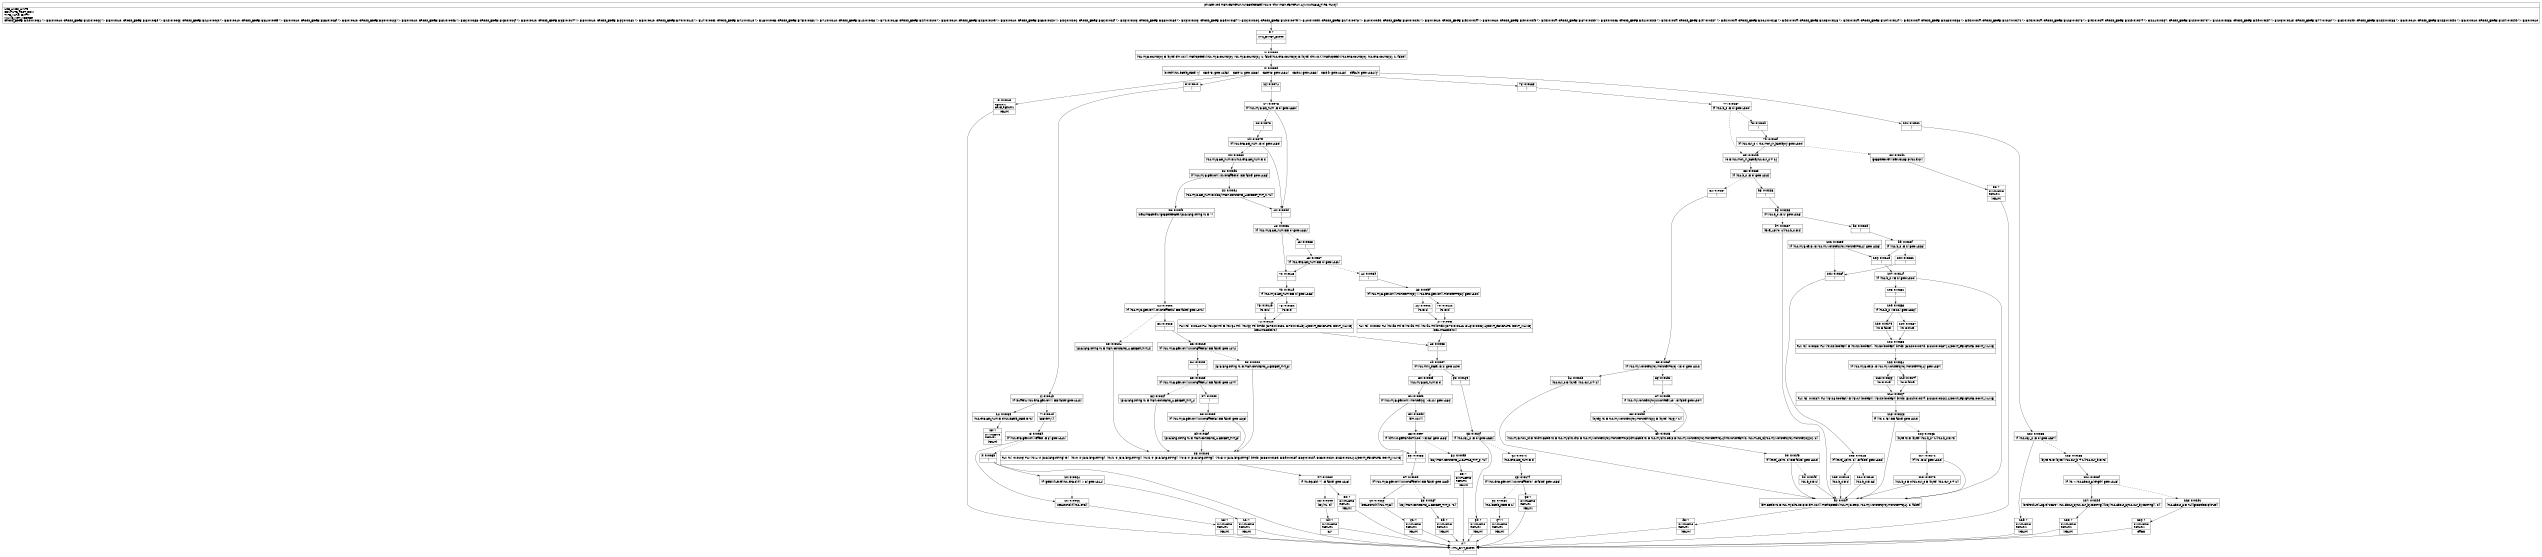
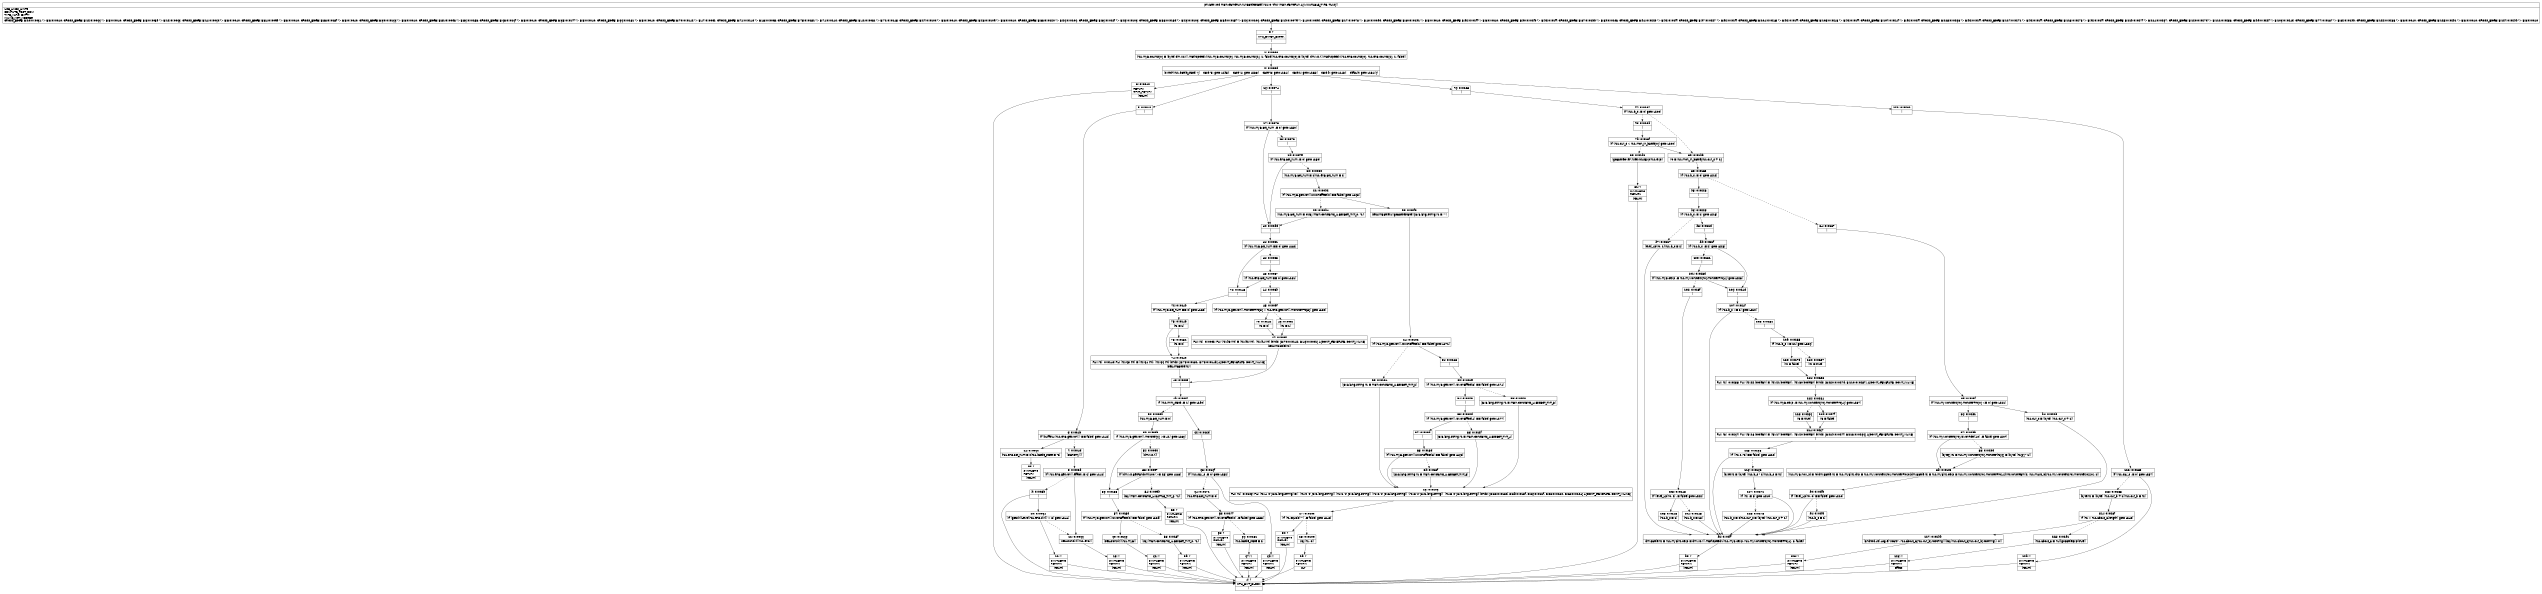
(1871, 270) -> (1700, 267)
(1287, 299) -> (1179, 332)
